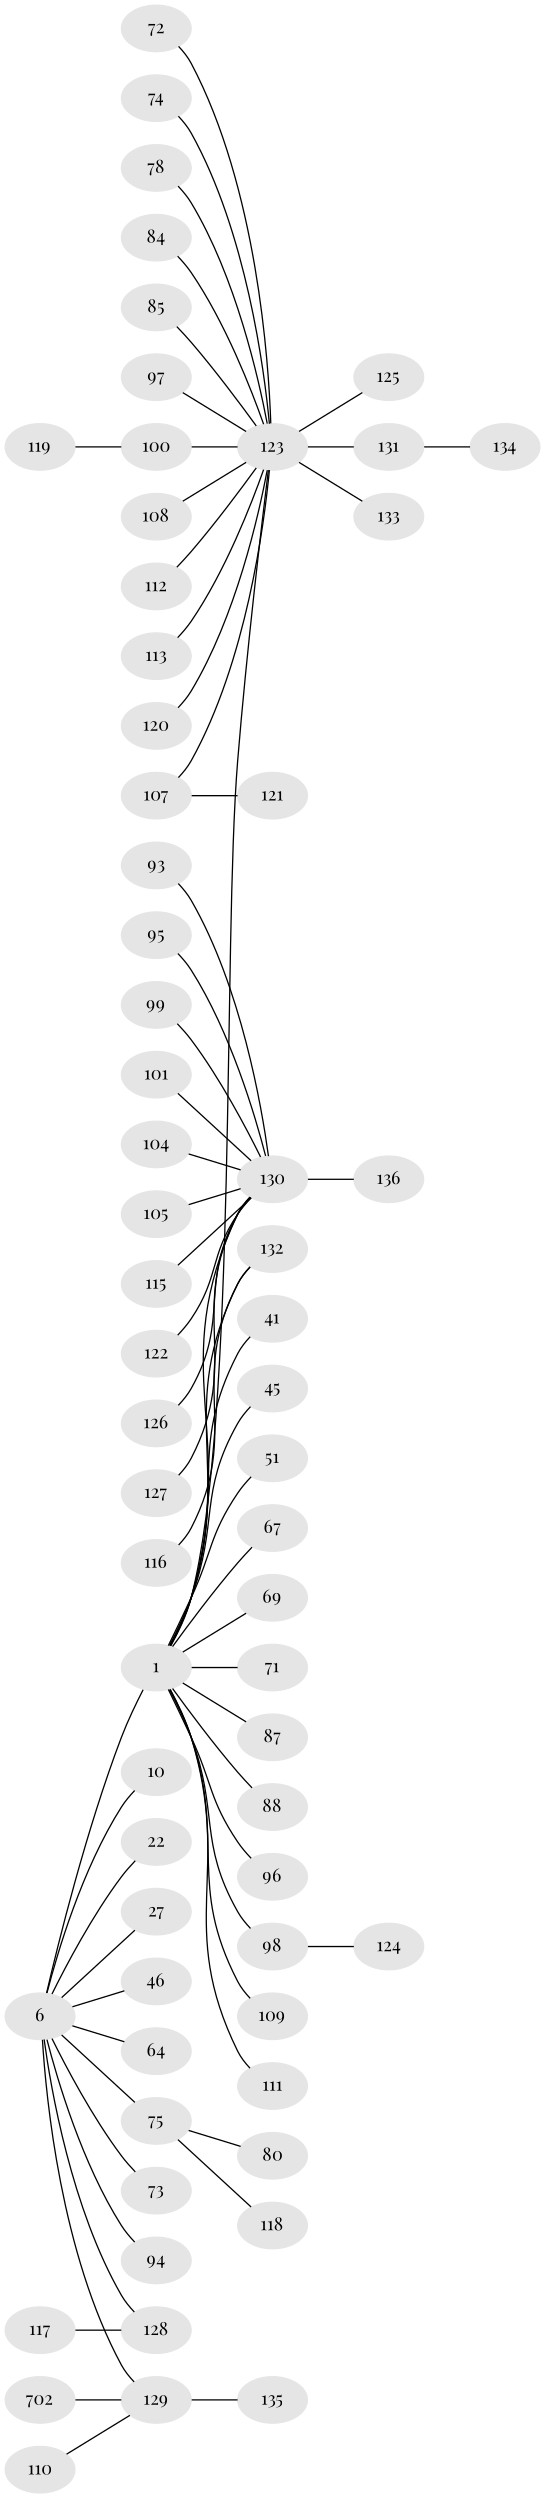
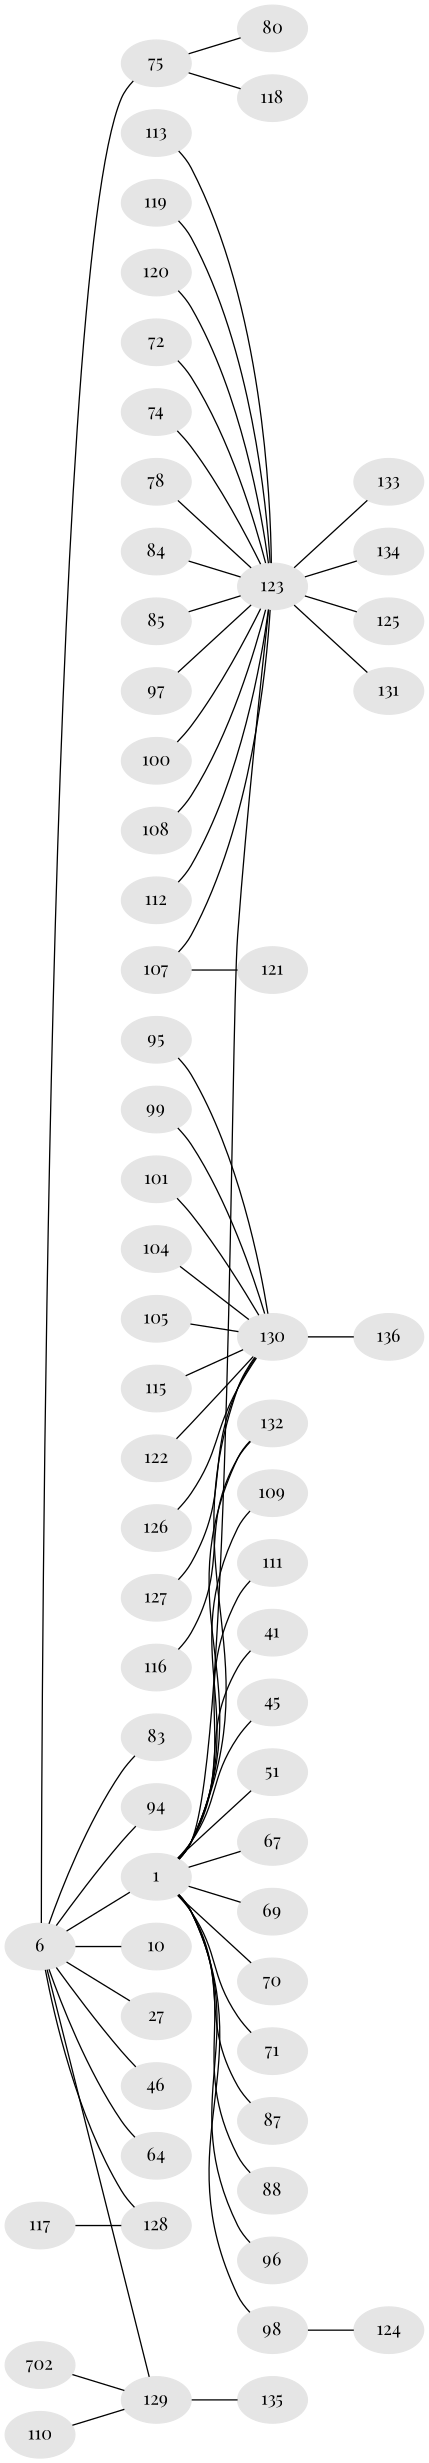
(98, 447) -> (244, 386)
(447, 447) -> (331, 569)
(156, 865) -> none
(156, 1842) -> none
none -> (273, 1981)
(156, 2191) -> (156, 1737)
